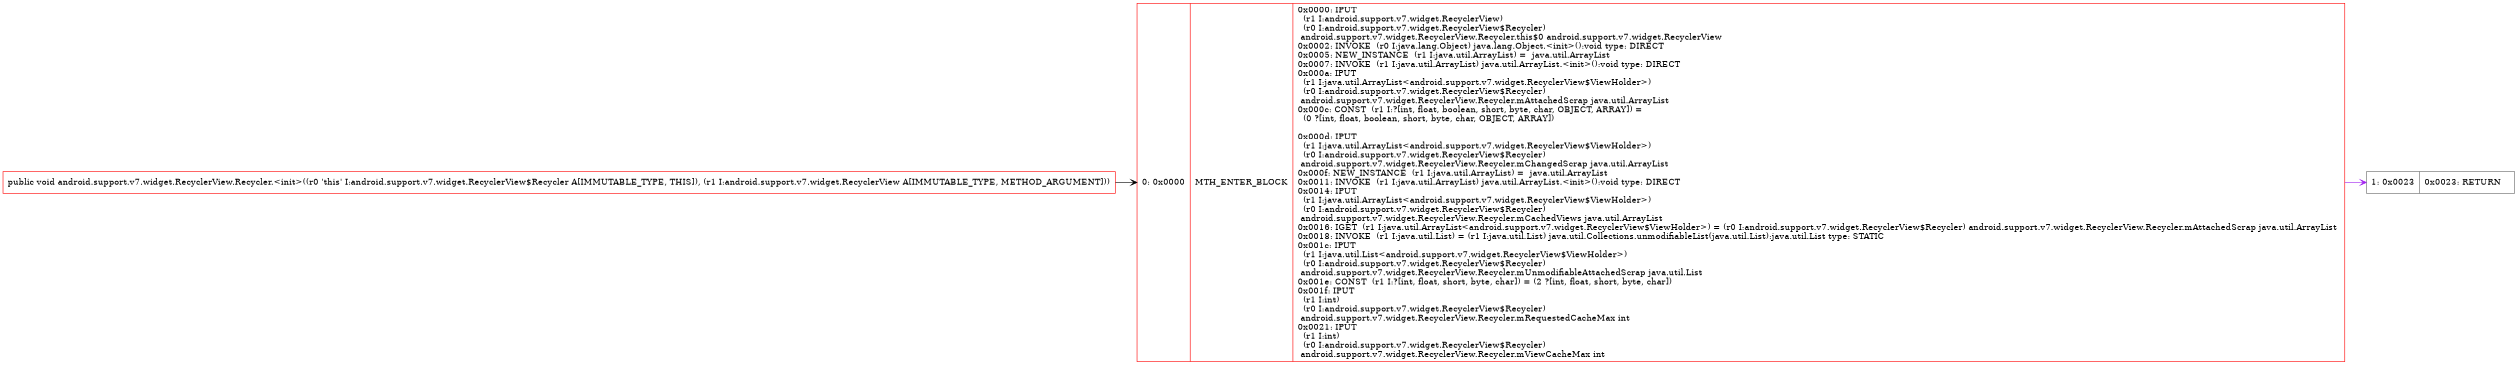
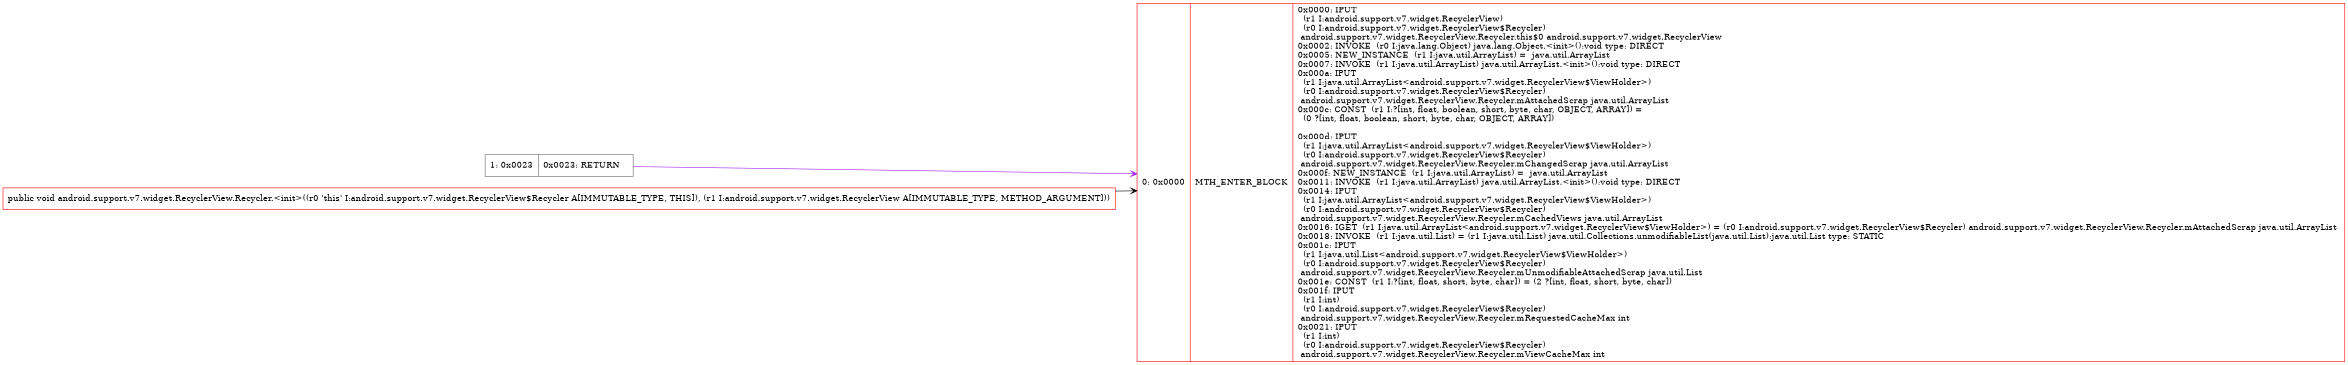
(2353, 182) -> (882, 170)
